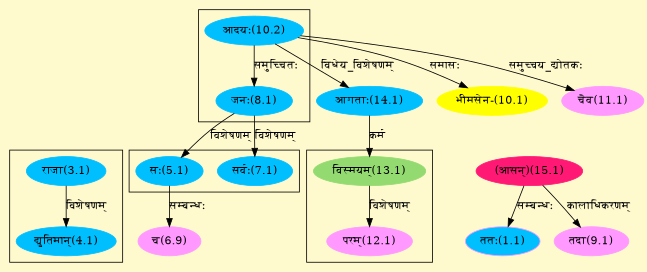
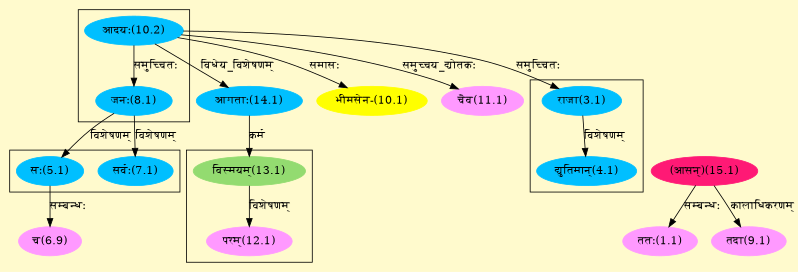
none -> (370, 42)
(503, 241) -> (660, 241)
